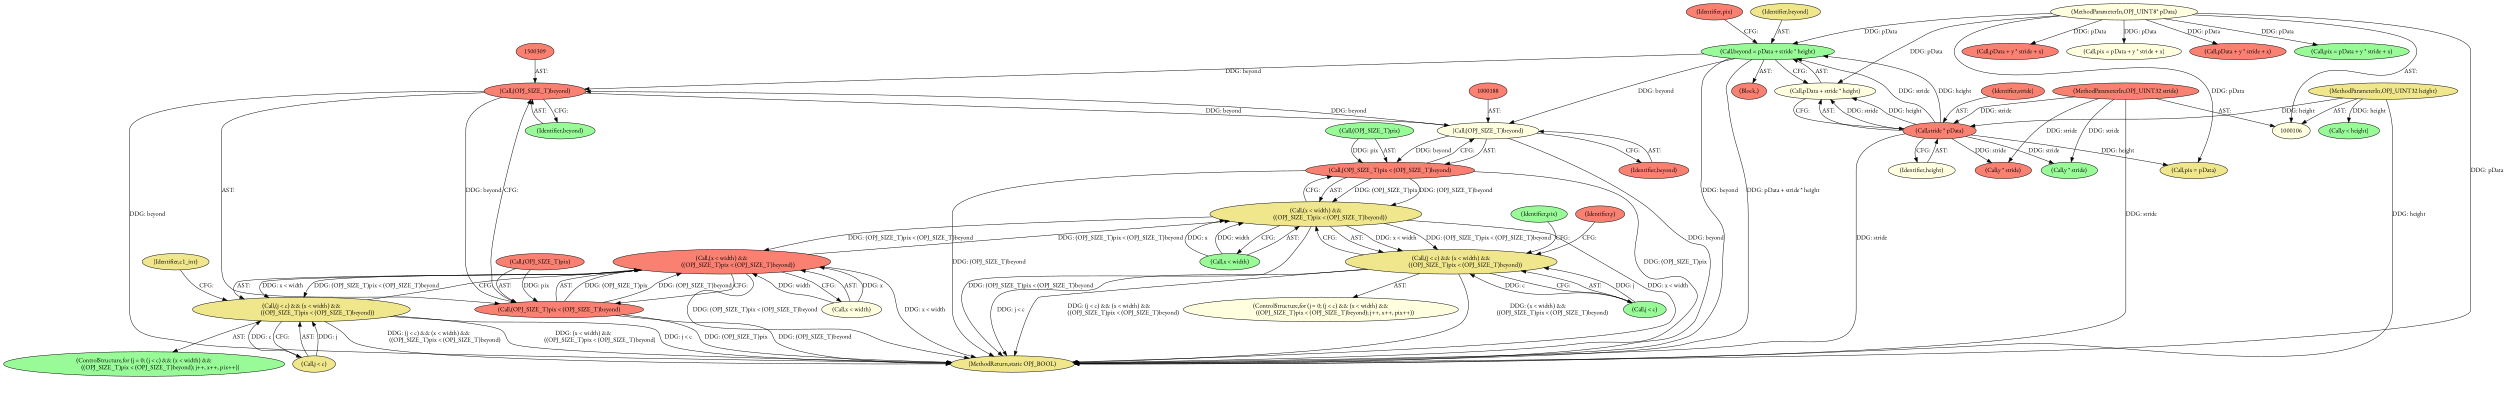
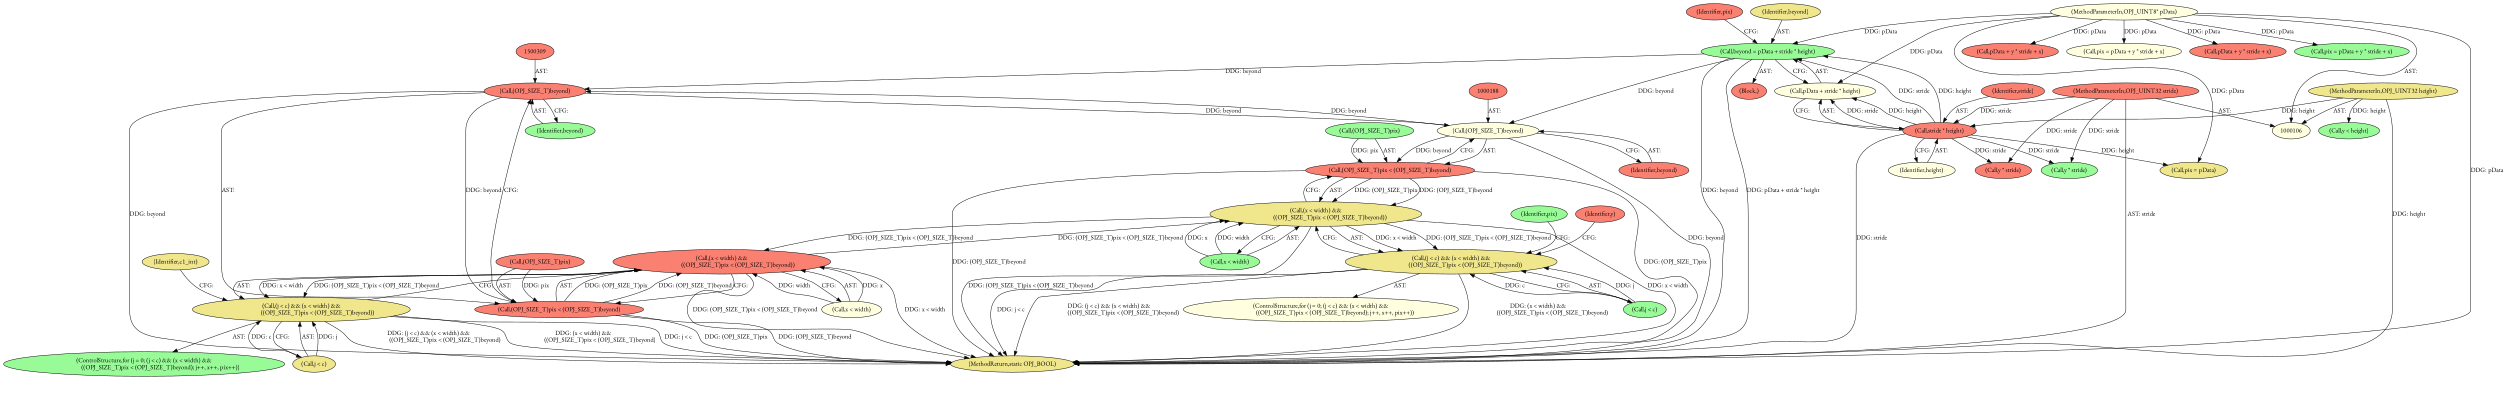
(1940, 131) -> (1940, 131)
(2141, 214) -> (2141, 214)
